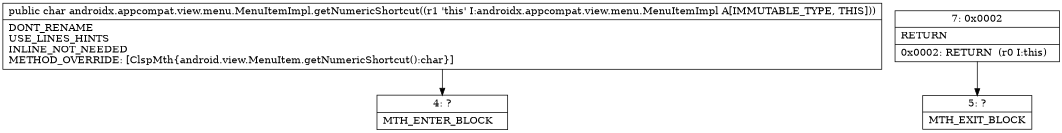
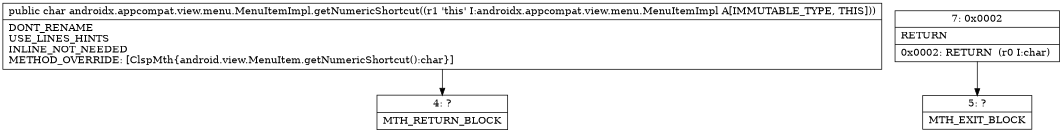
(975, 53) -> (977, 53)
(438, 121) -> (442, 121)
